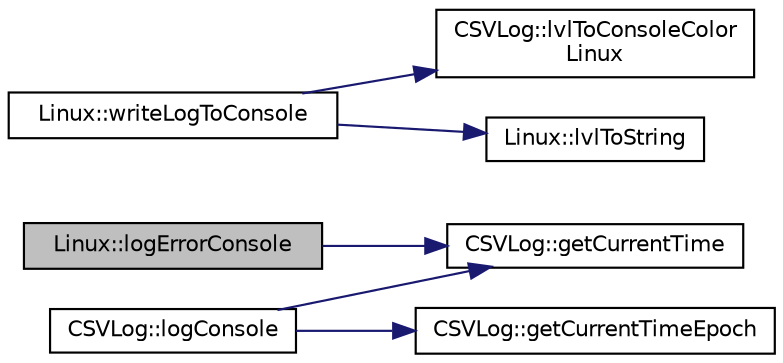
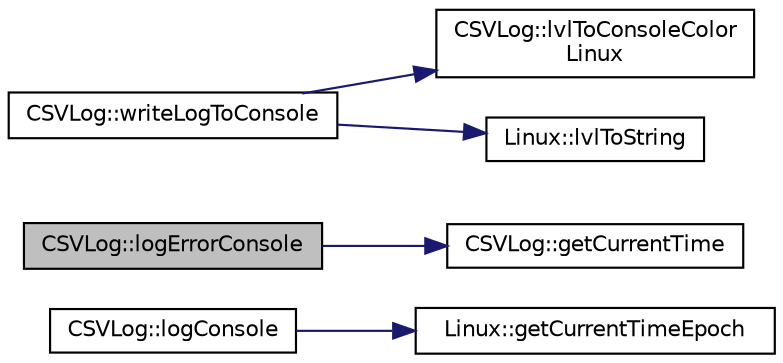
(173, 115) -> (173, 115)
(173, 246) -> (173, 246)
(373, 291) -> none
(595, 331) -> (595, 331)
